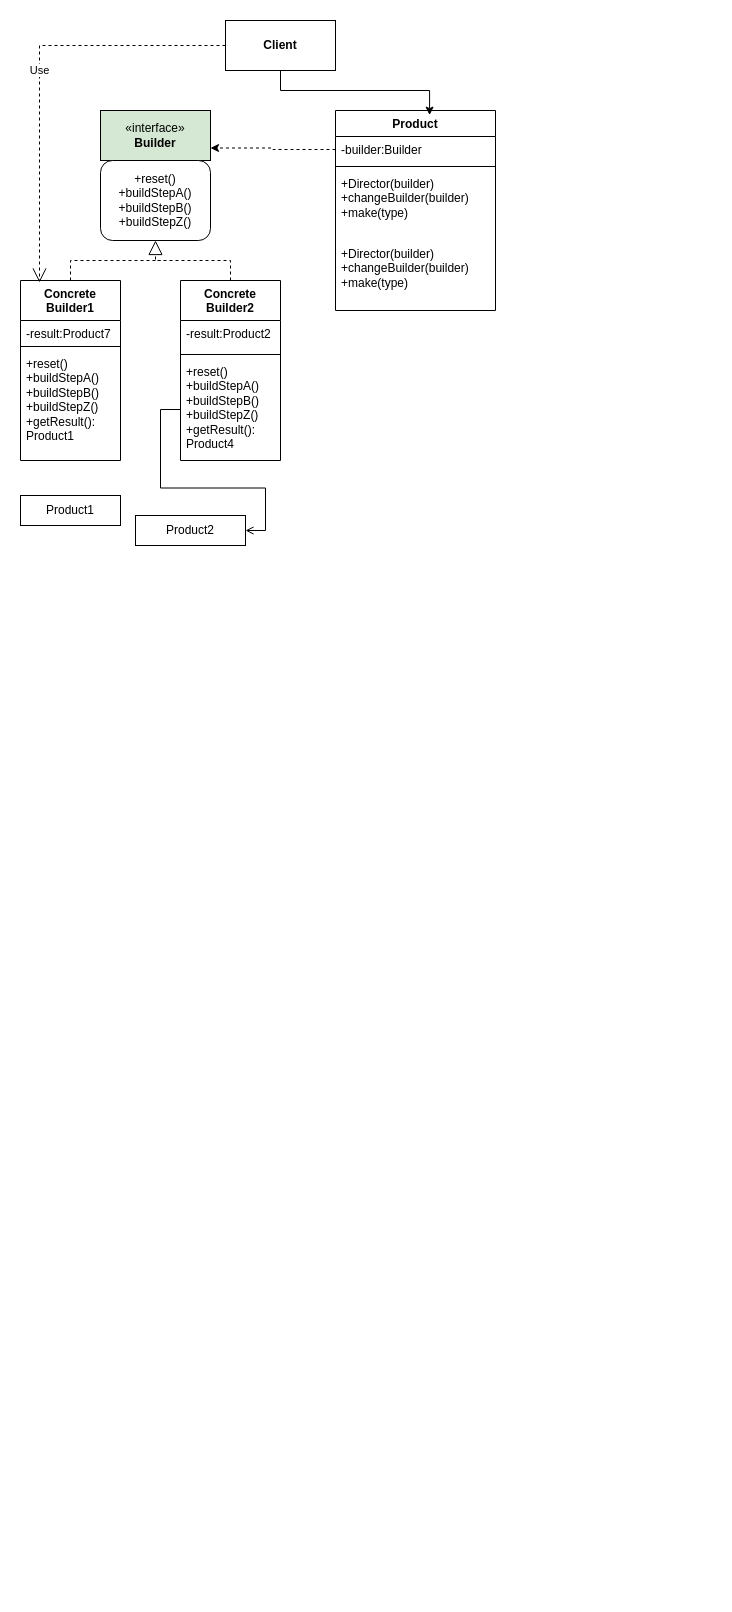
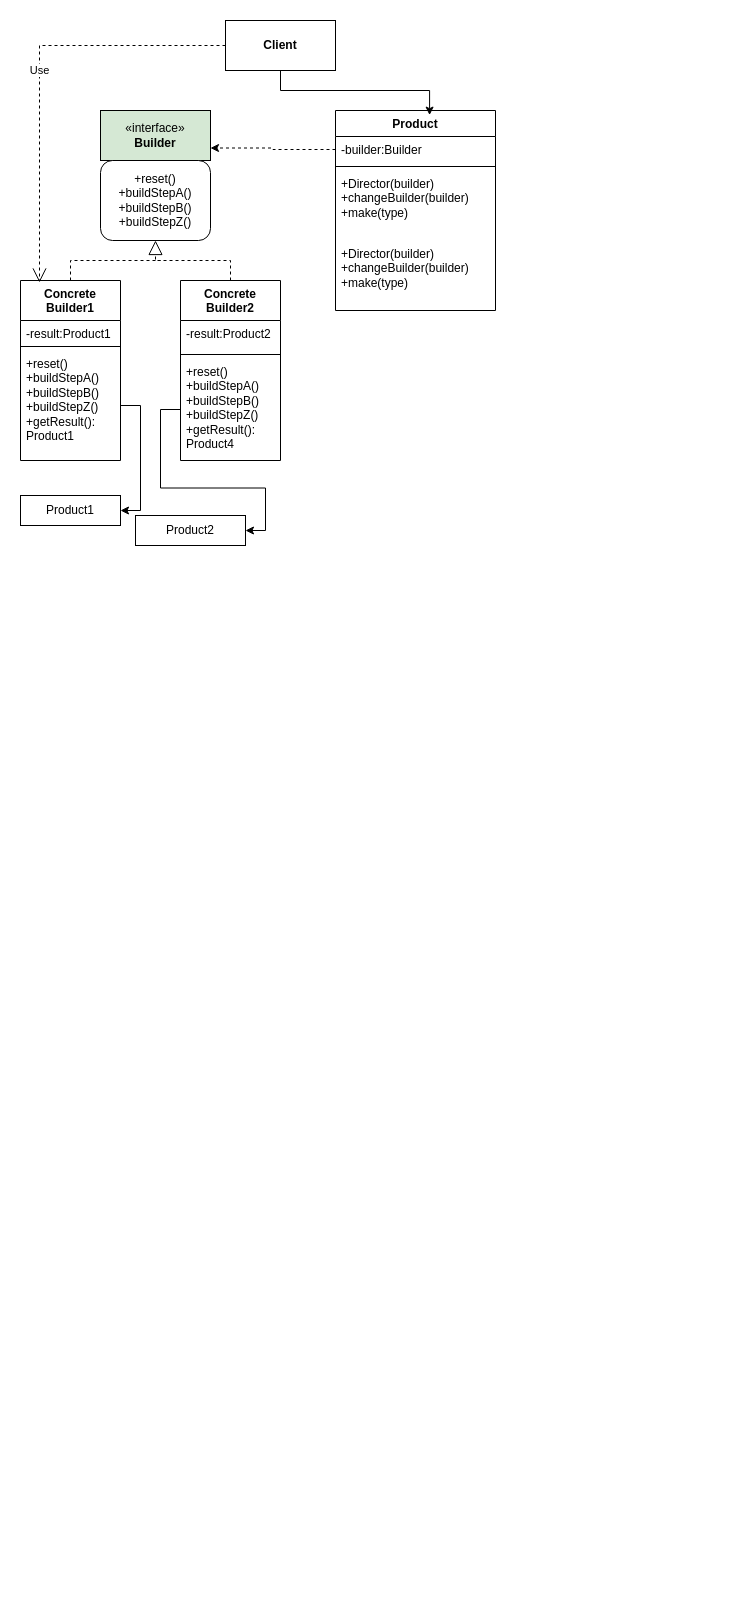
(72, 342) -> (72, 342)
none -> (141, 455)
(251, 531) -> (253, 531)
